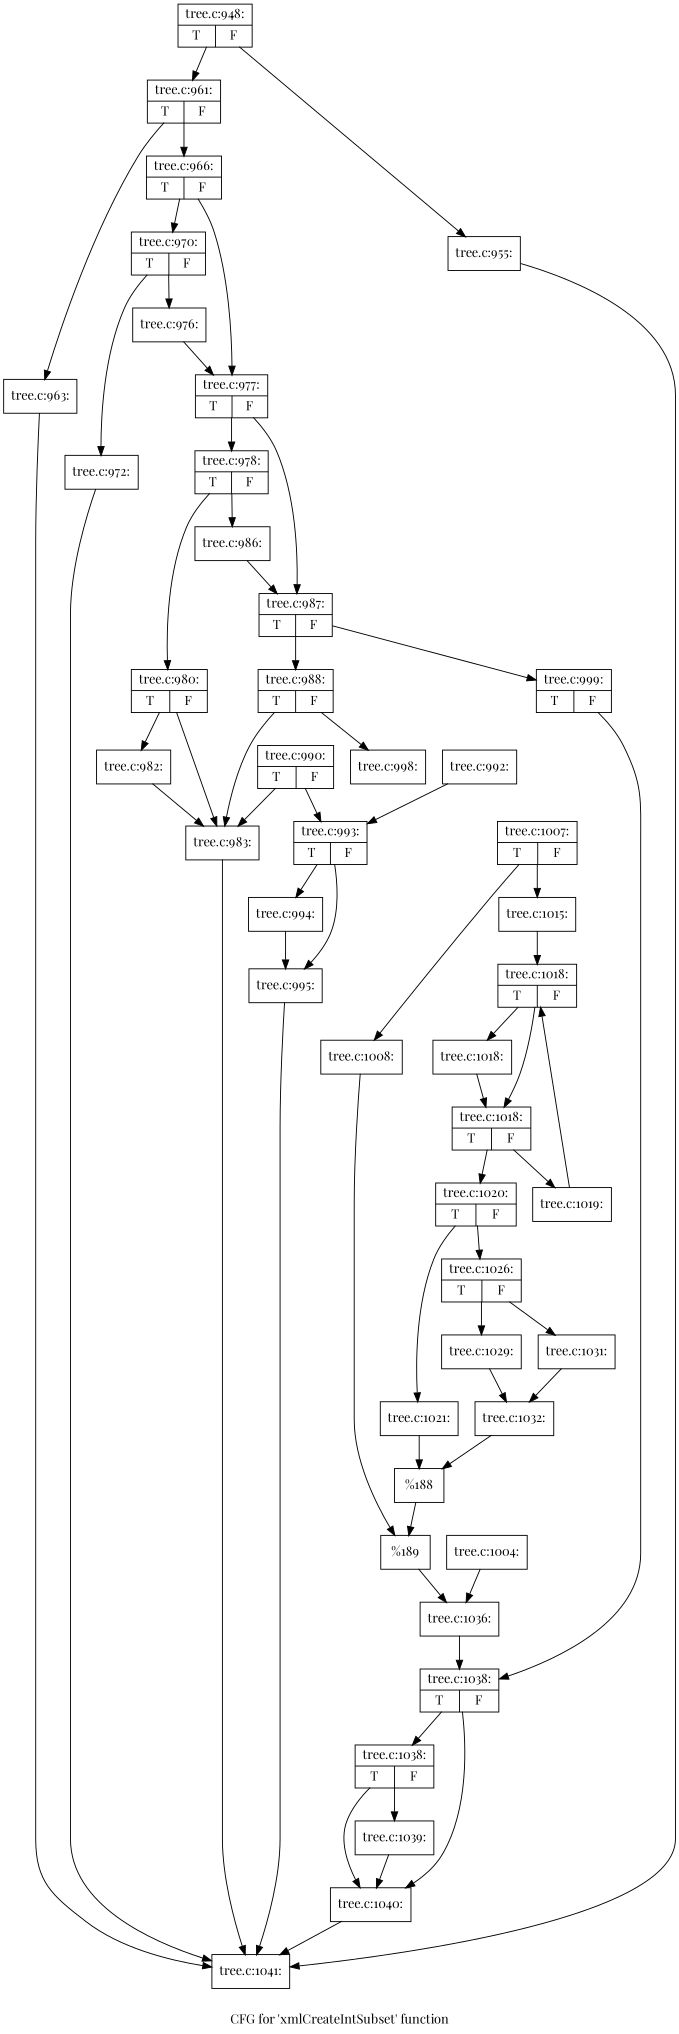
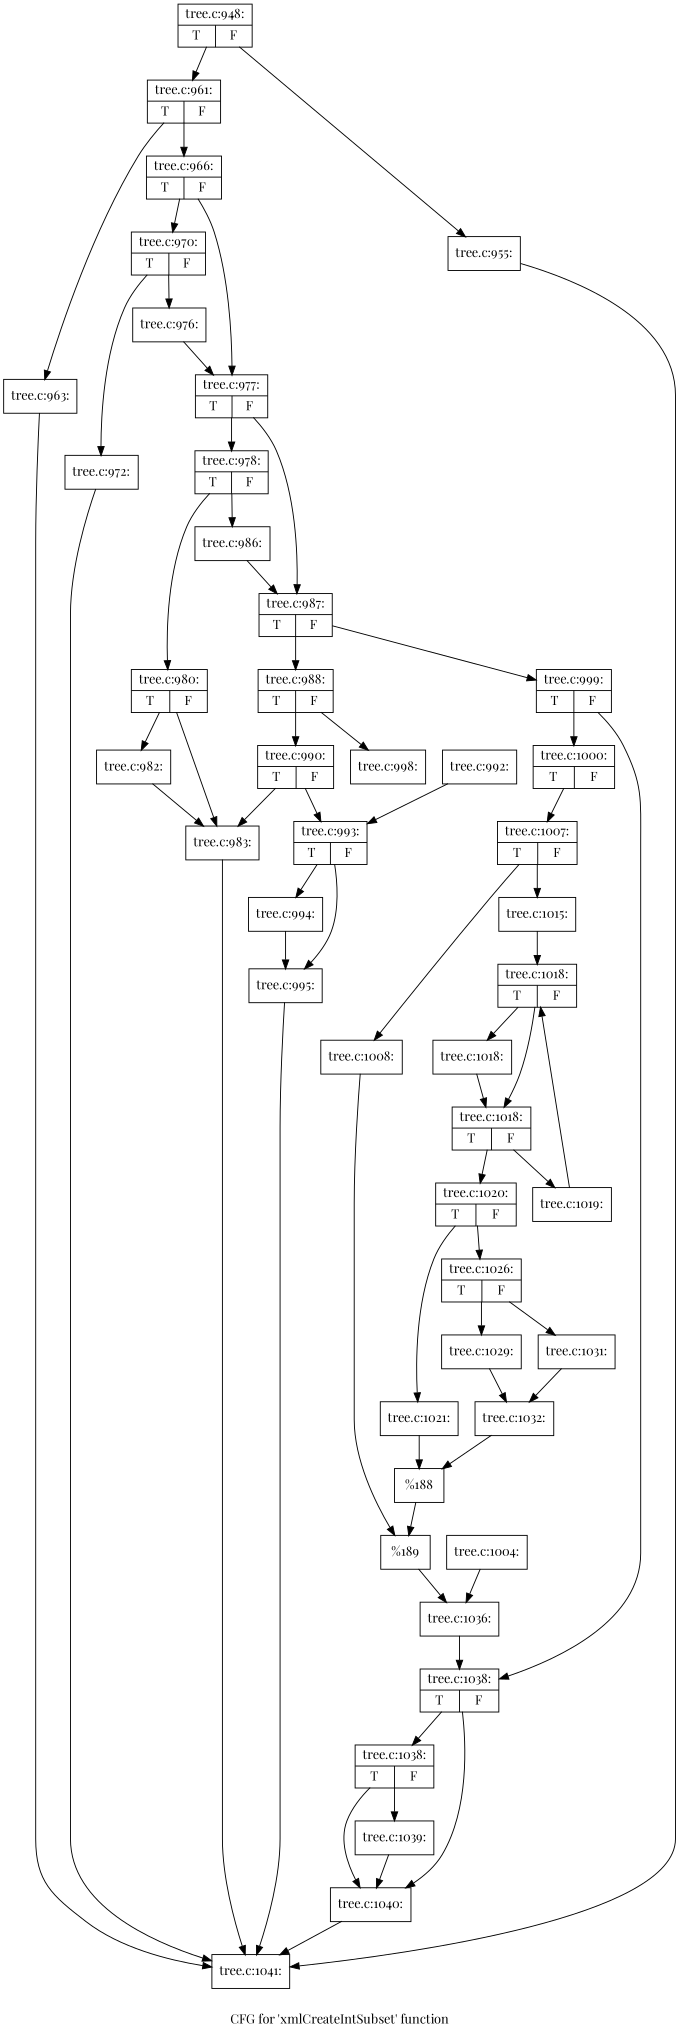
(243, 761) -> (296, 724)
none -> (574, 767)
